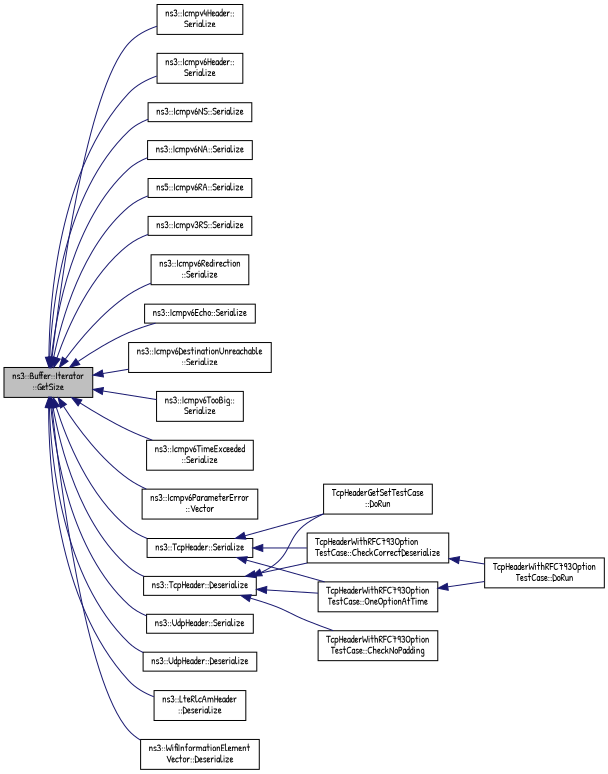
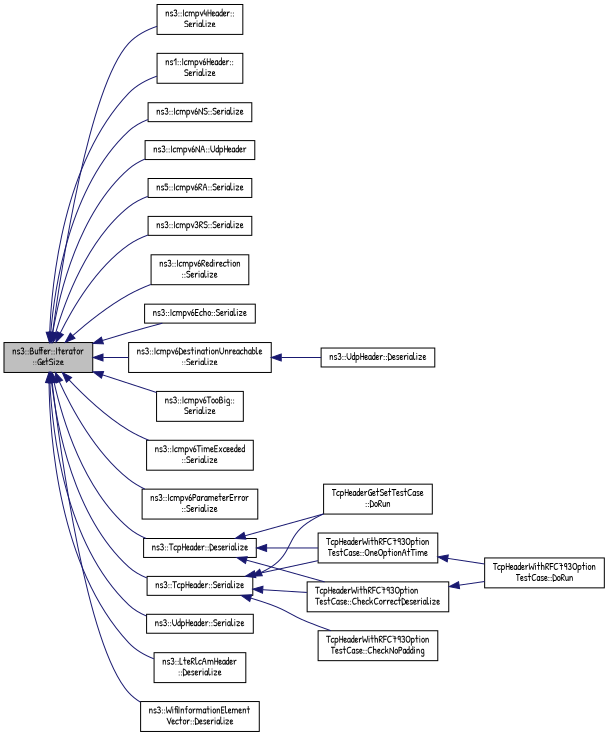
(200, 68) -> (200, 68)
(200, 150) -> (200, 150)
(200, 504) -> (200, 504)
(83, 573) -> (301, 358)
(292, 614) -> (291, 614)
